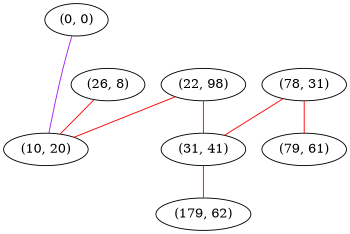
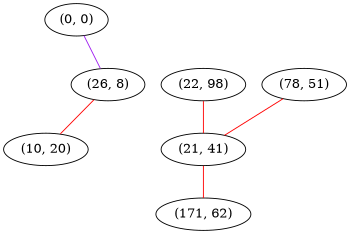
(59, 84) -> (92, 52)
(304, 85) -> (304, 85)
(125, 117) -> none
(203, 149) -> (203, 149)
(304, 149) -> none
(203, 214) -> (203, 214)
